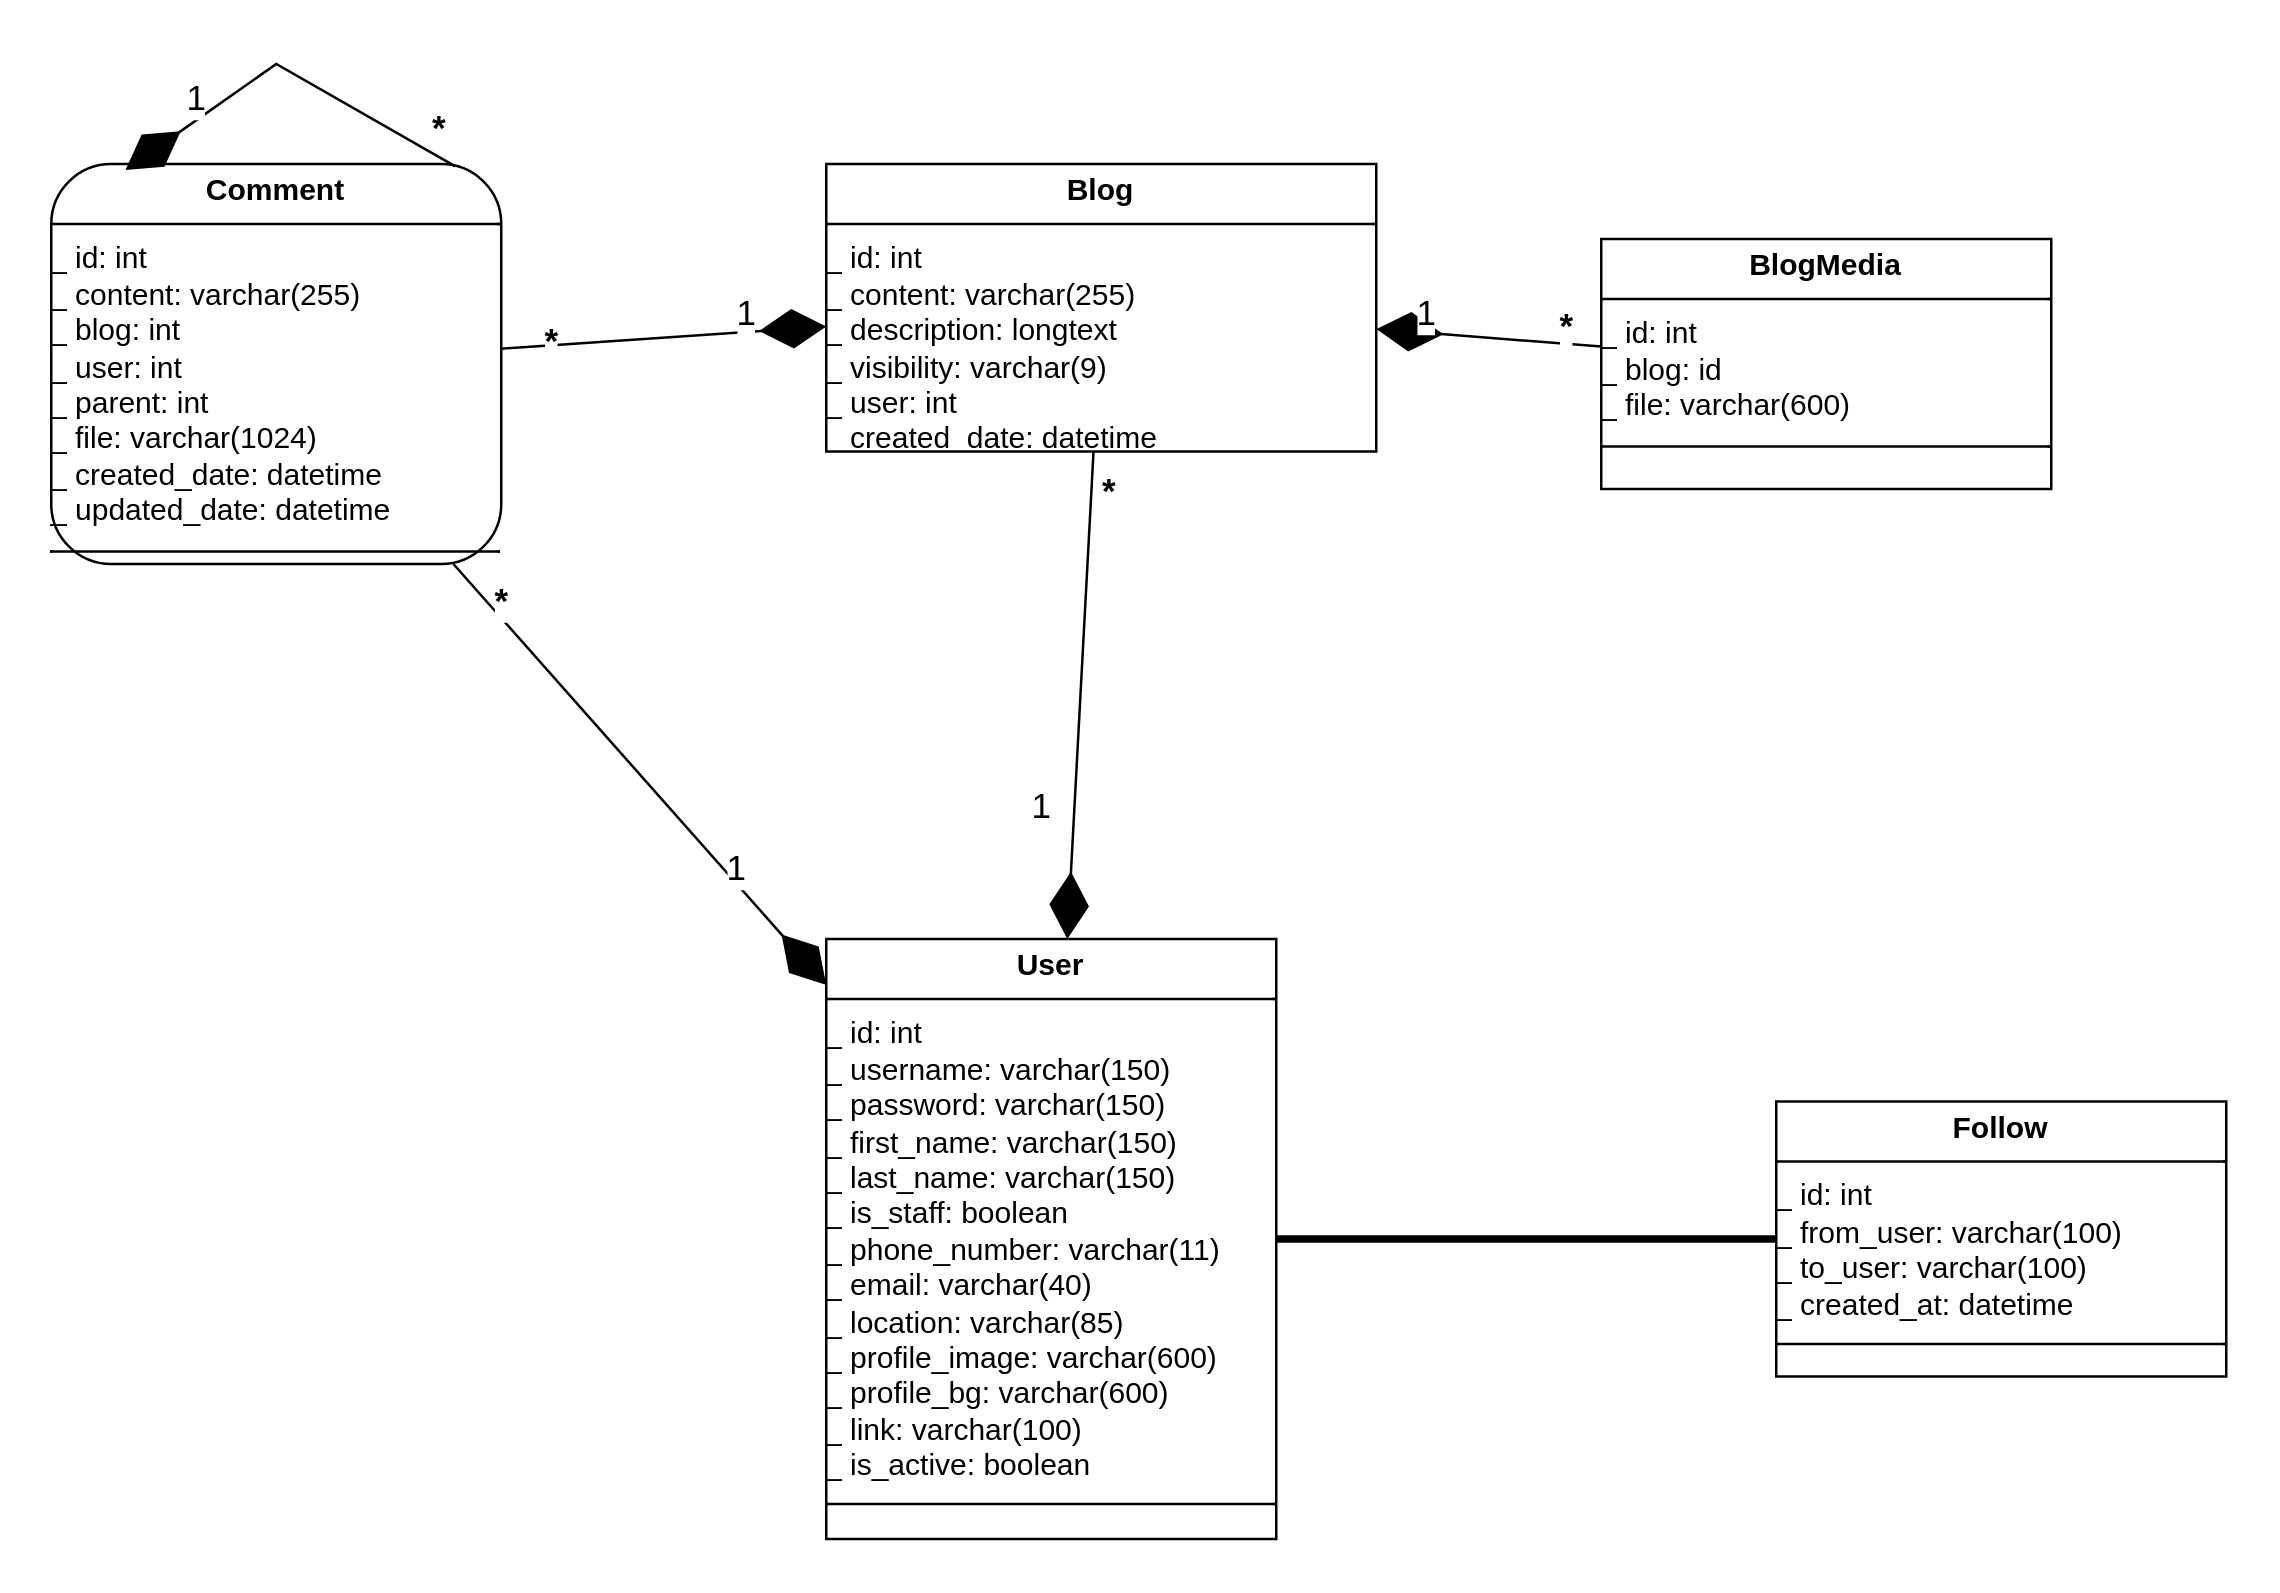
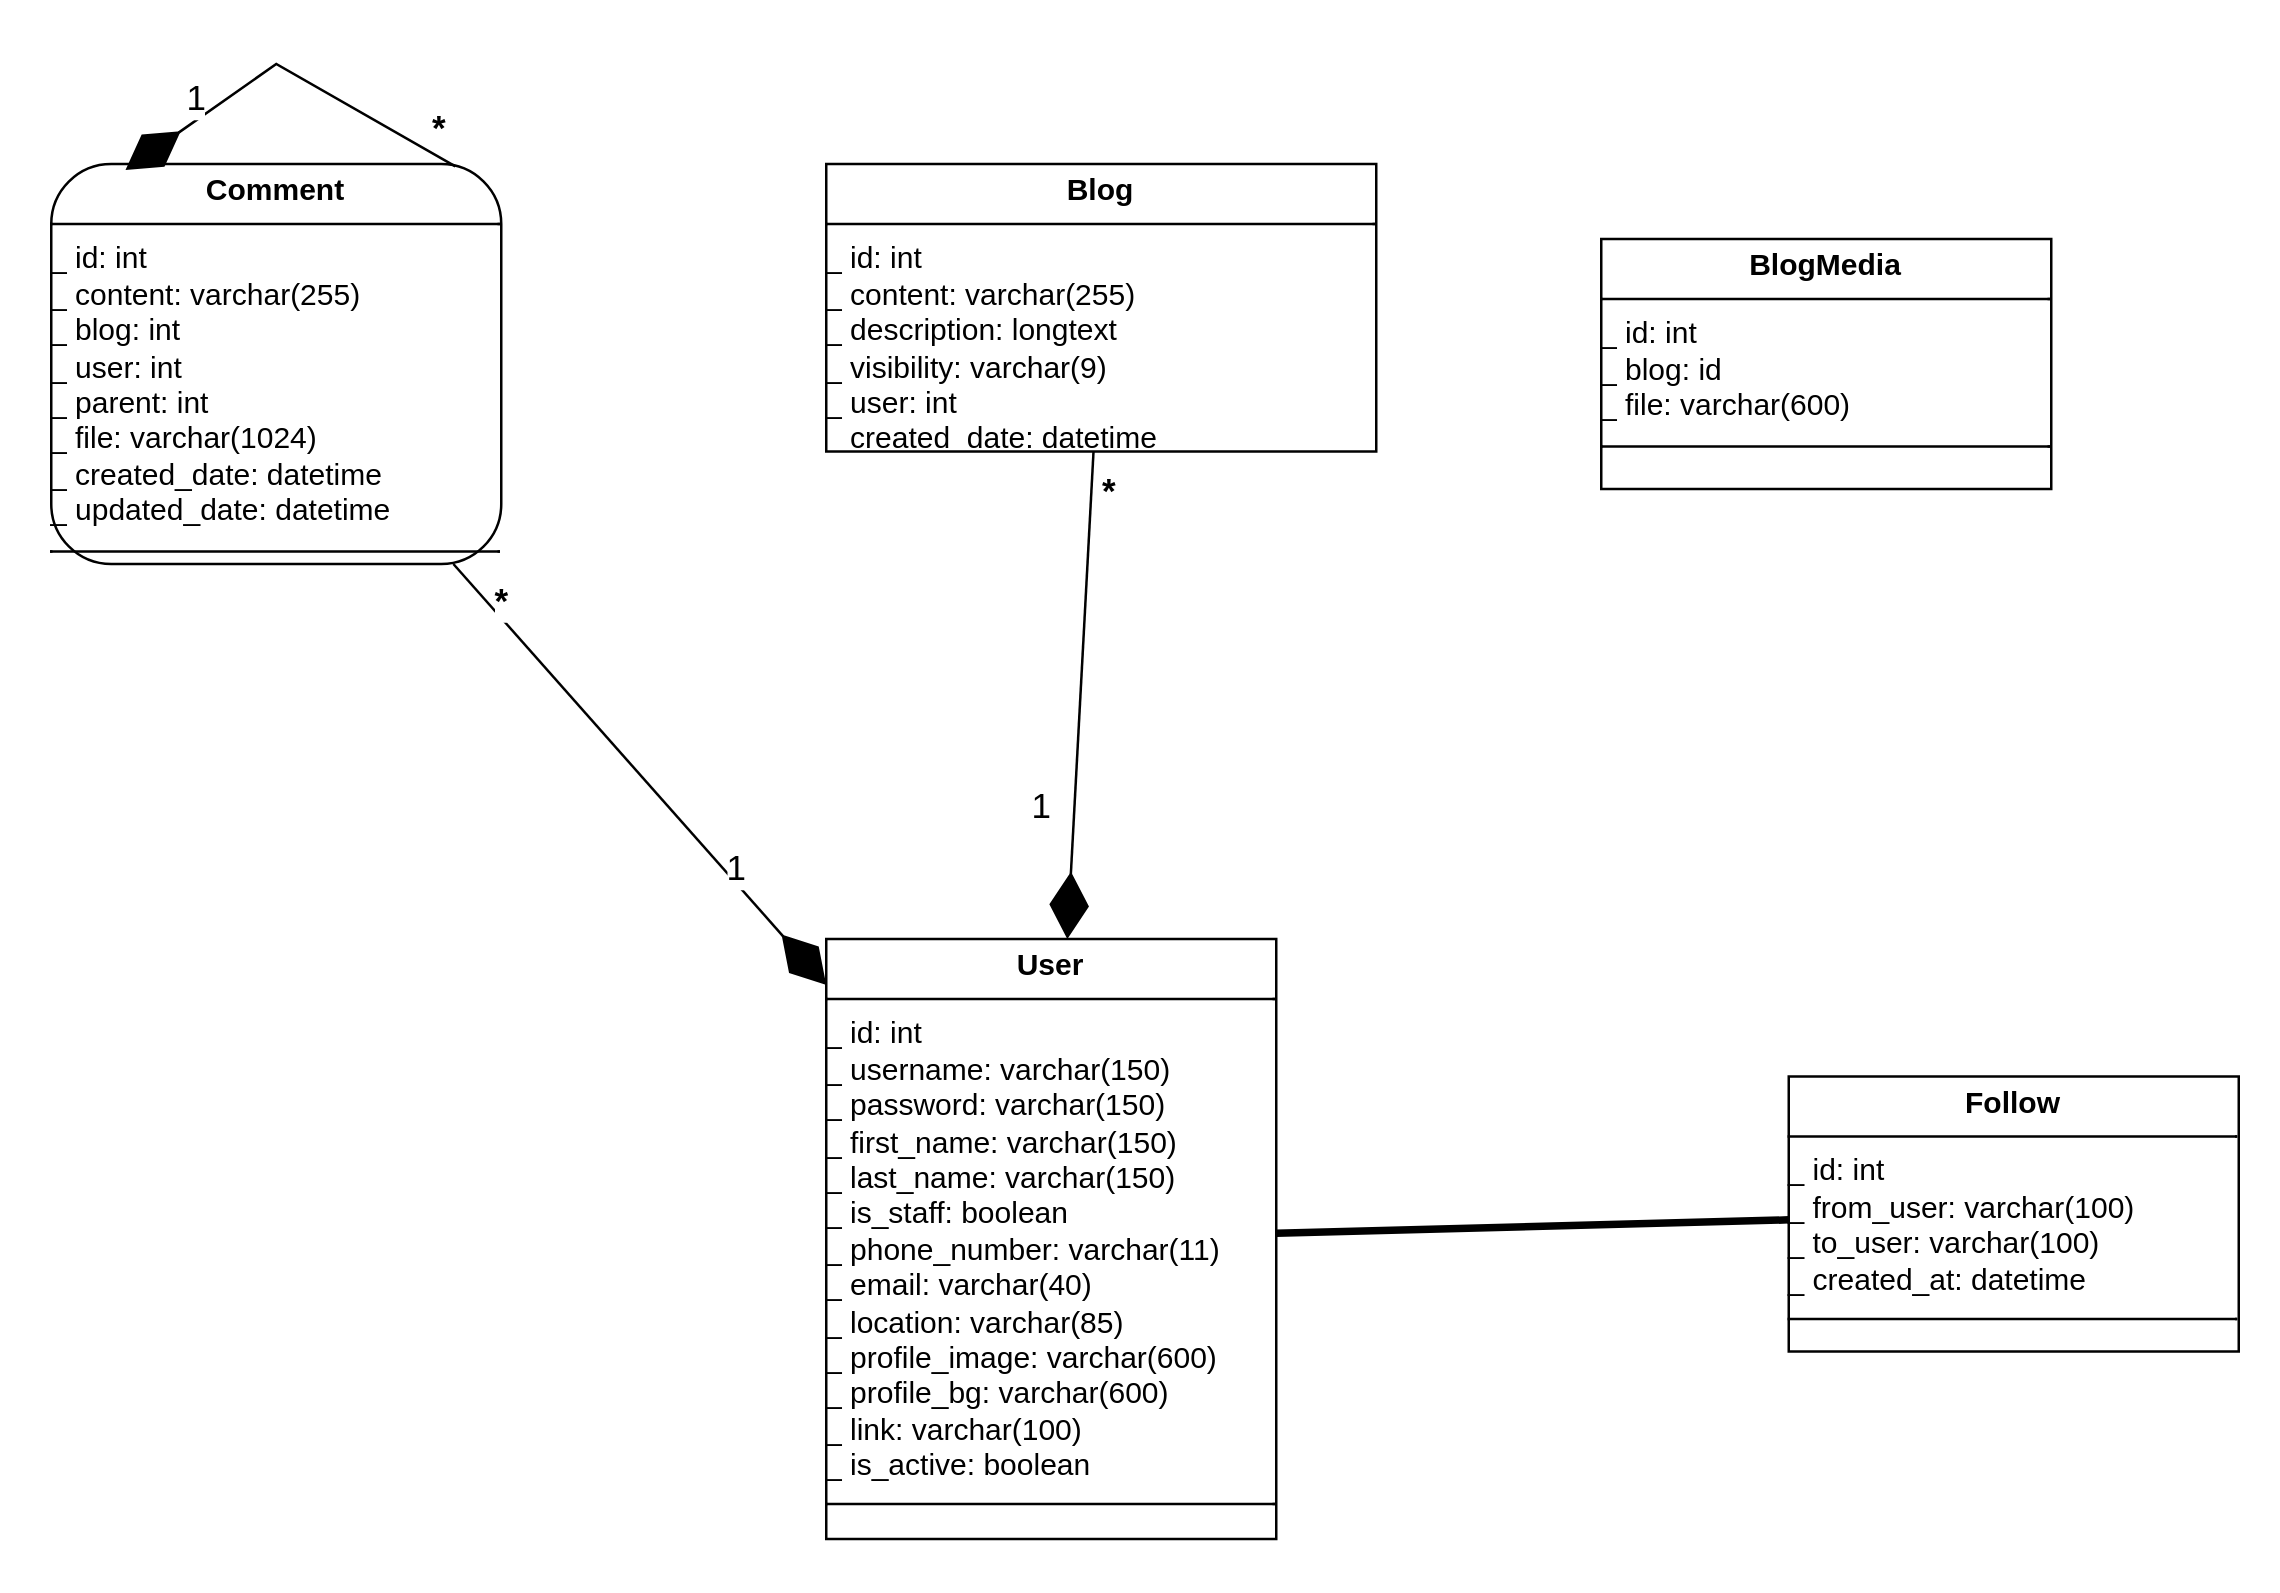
(647, 338) -> none
(1501, 339) -> none
(2001, 1239) -> (2014, 1214)
